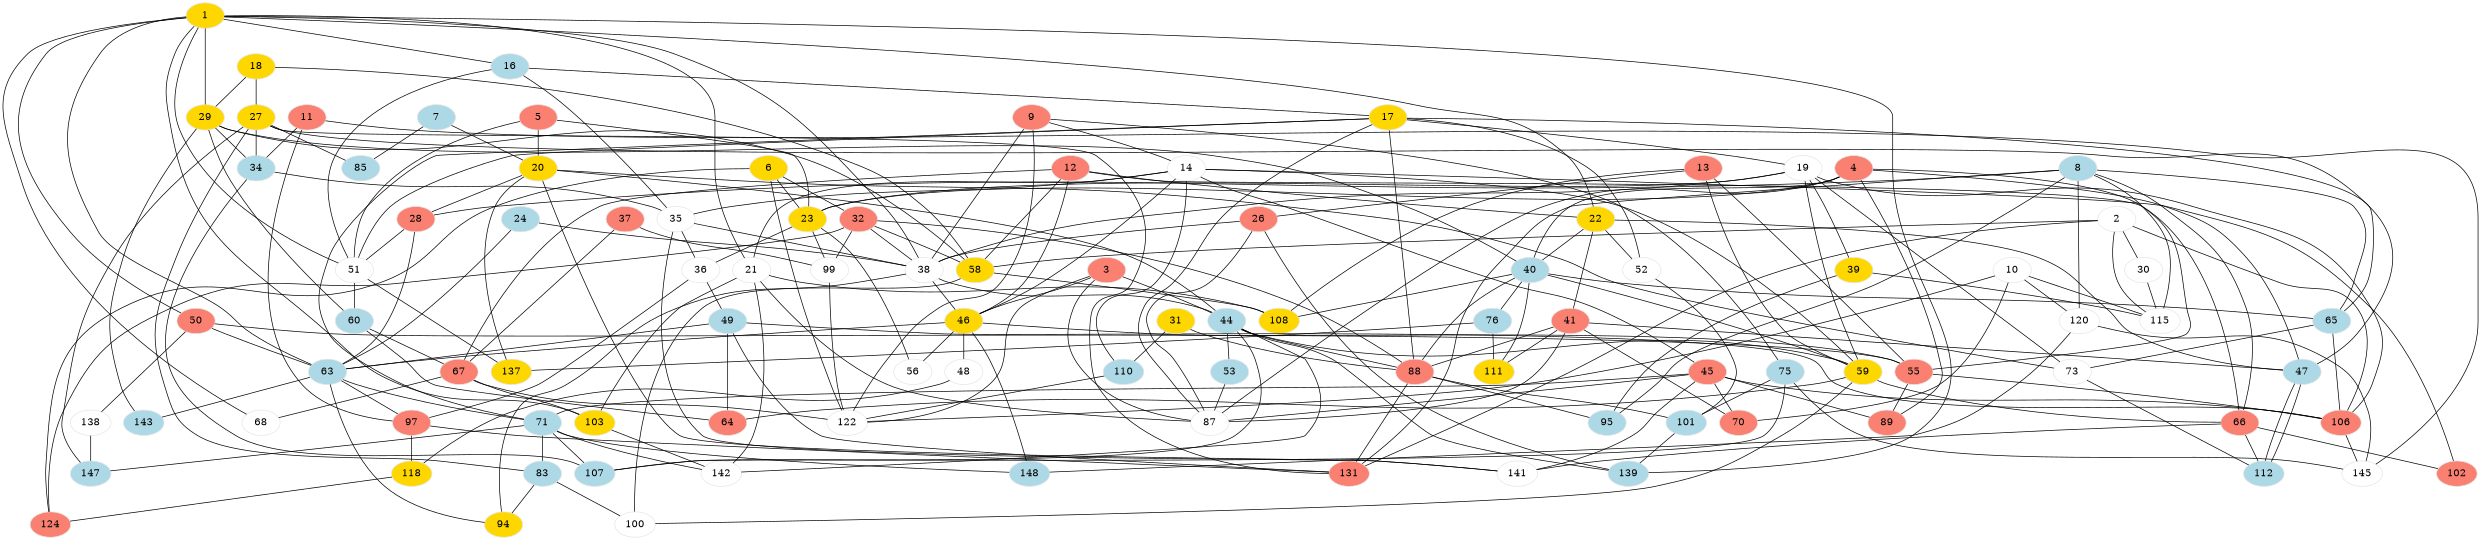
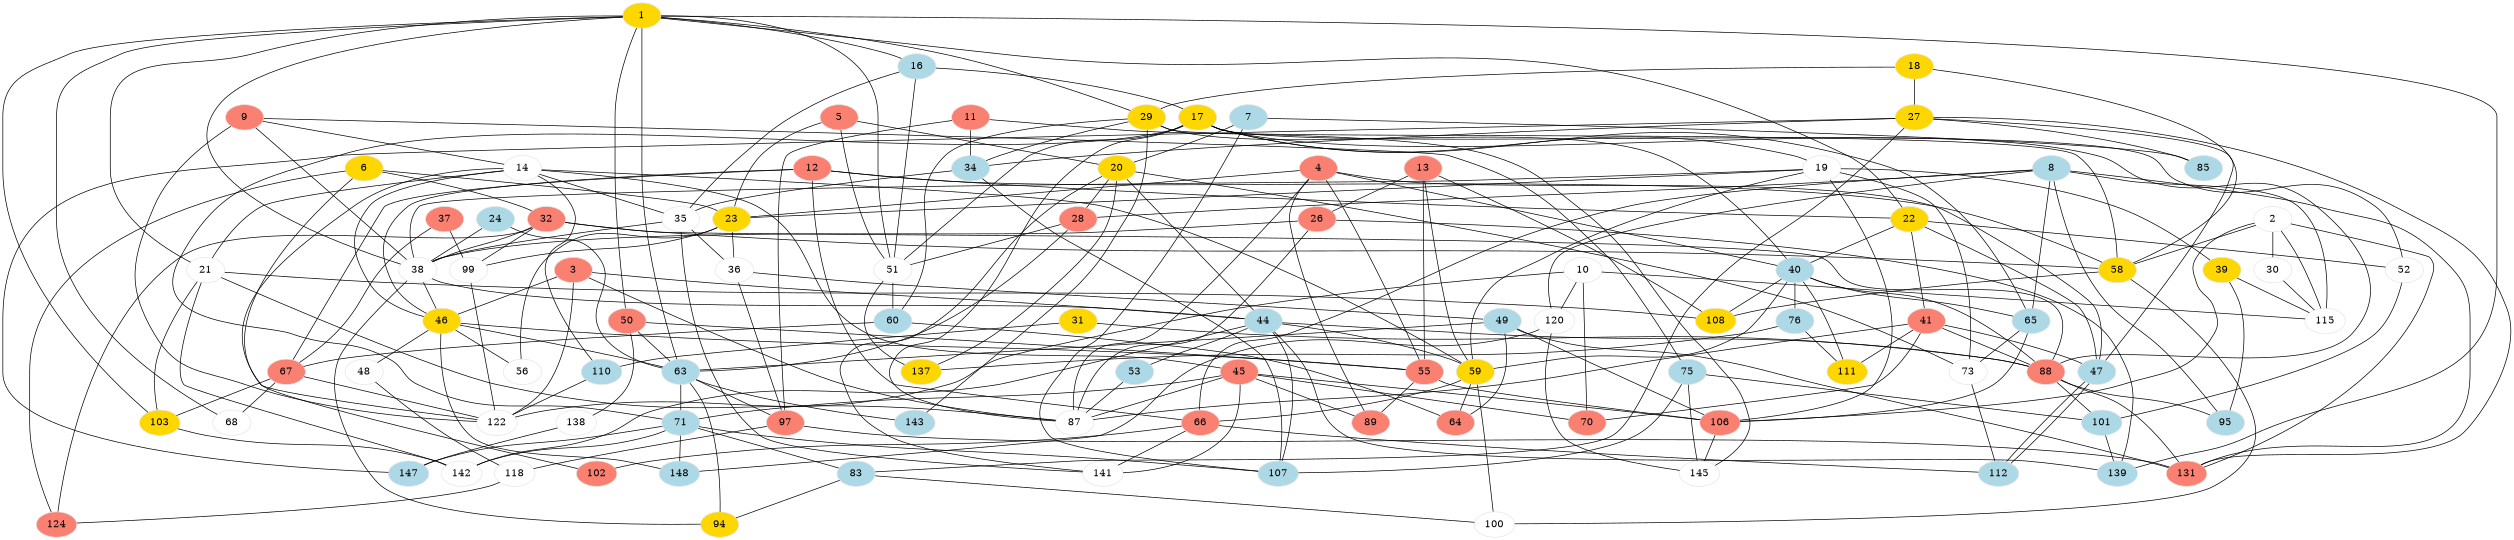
none -> (1058, 376)
(412, 474) -> (515, 474)
